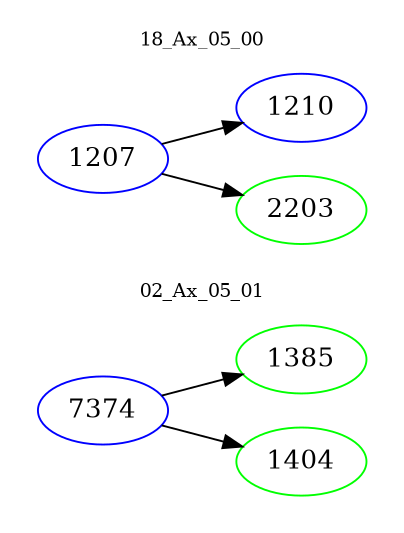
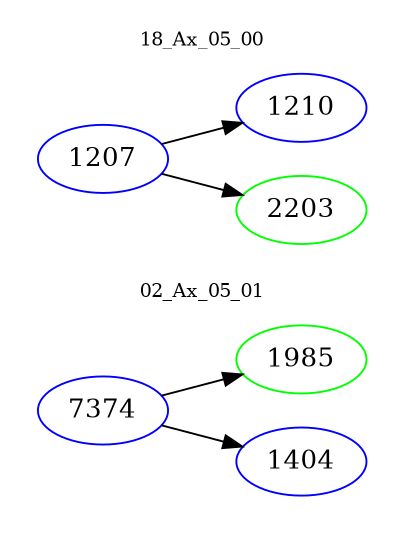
(301, 359) -> (301, 359)
(301, 462) -> (301, 462)
